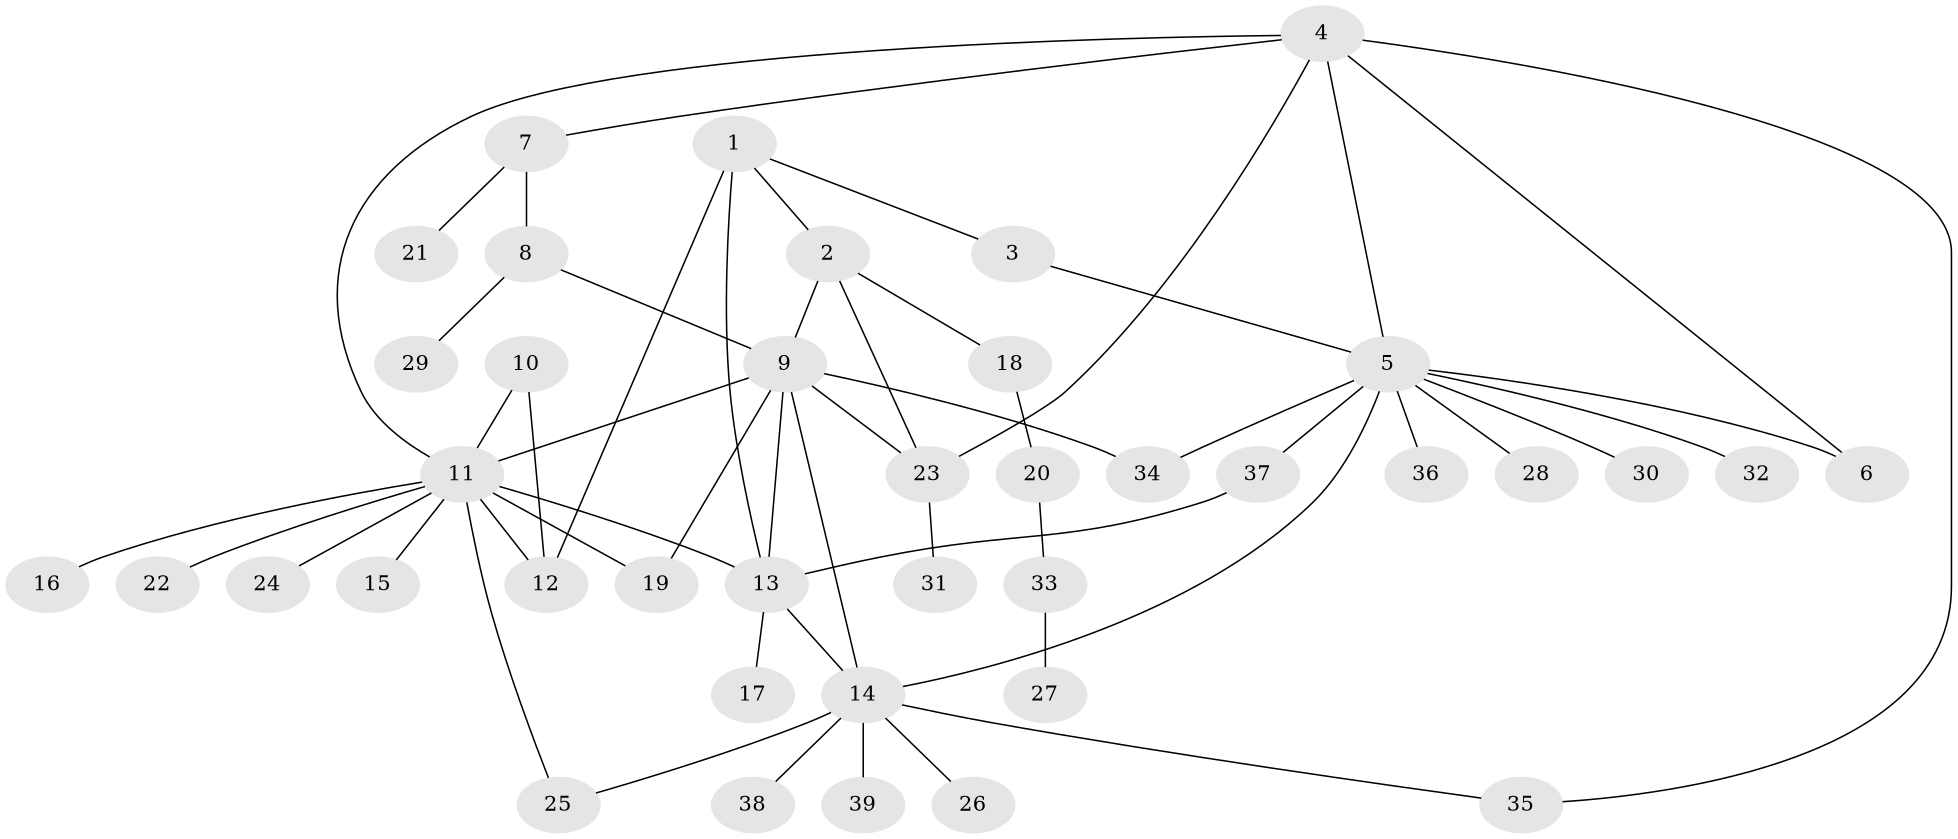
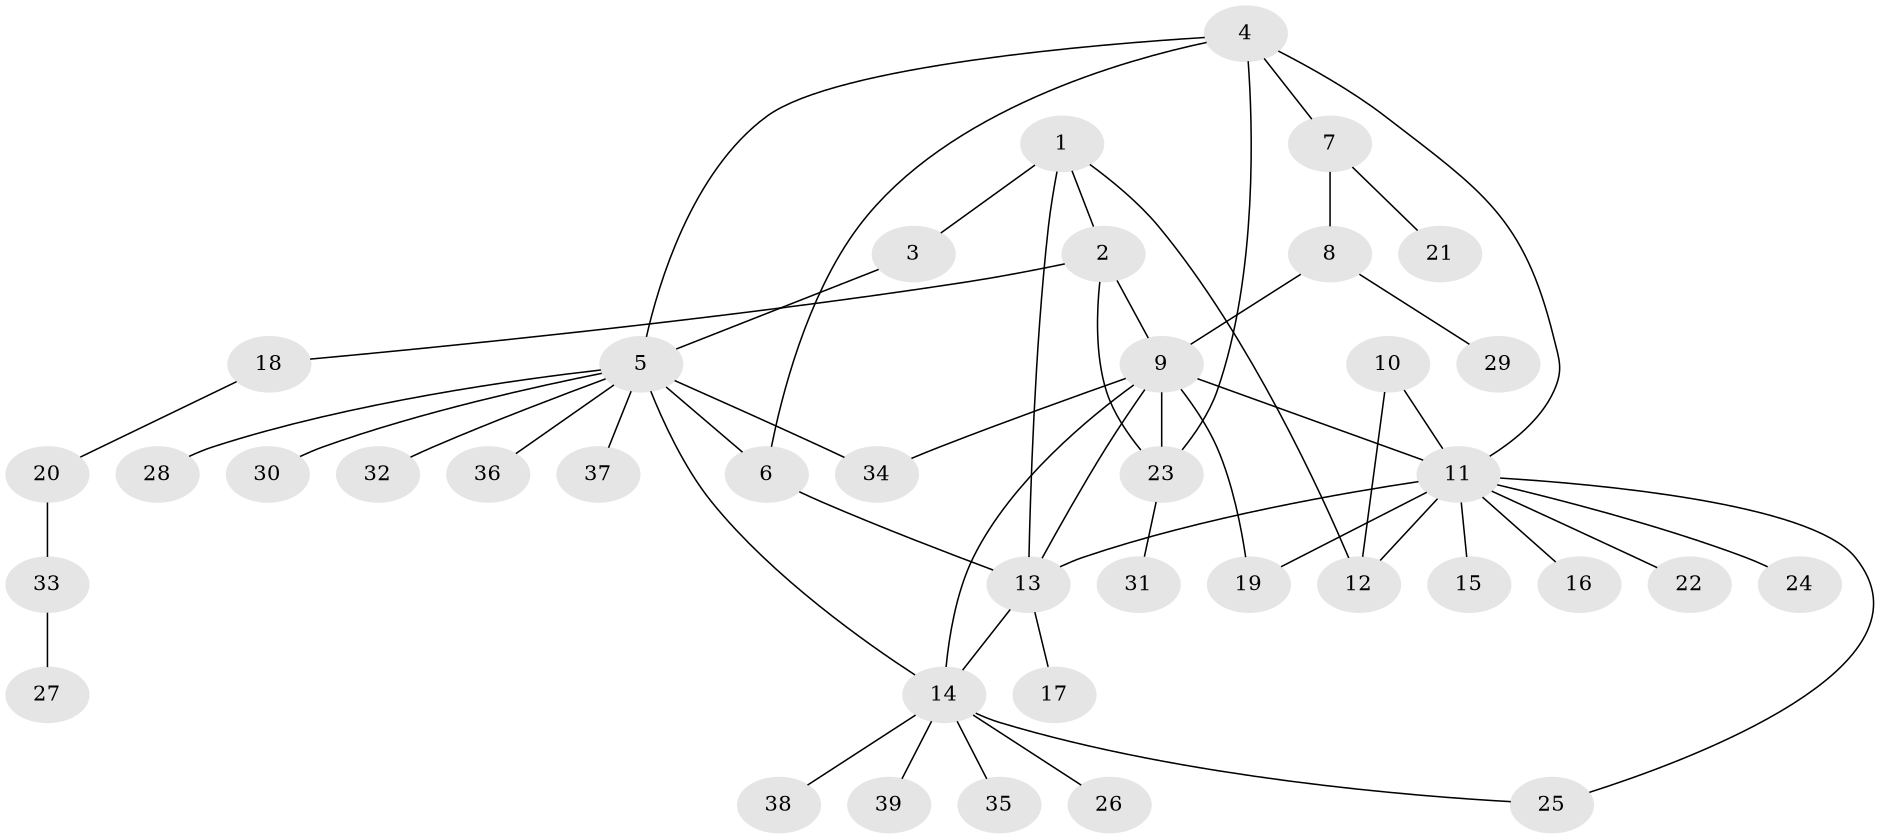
(1951, 337) -> none
(1017, 538) -> (896, 532)
